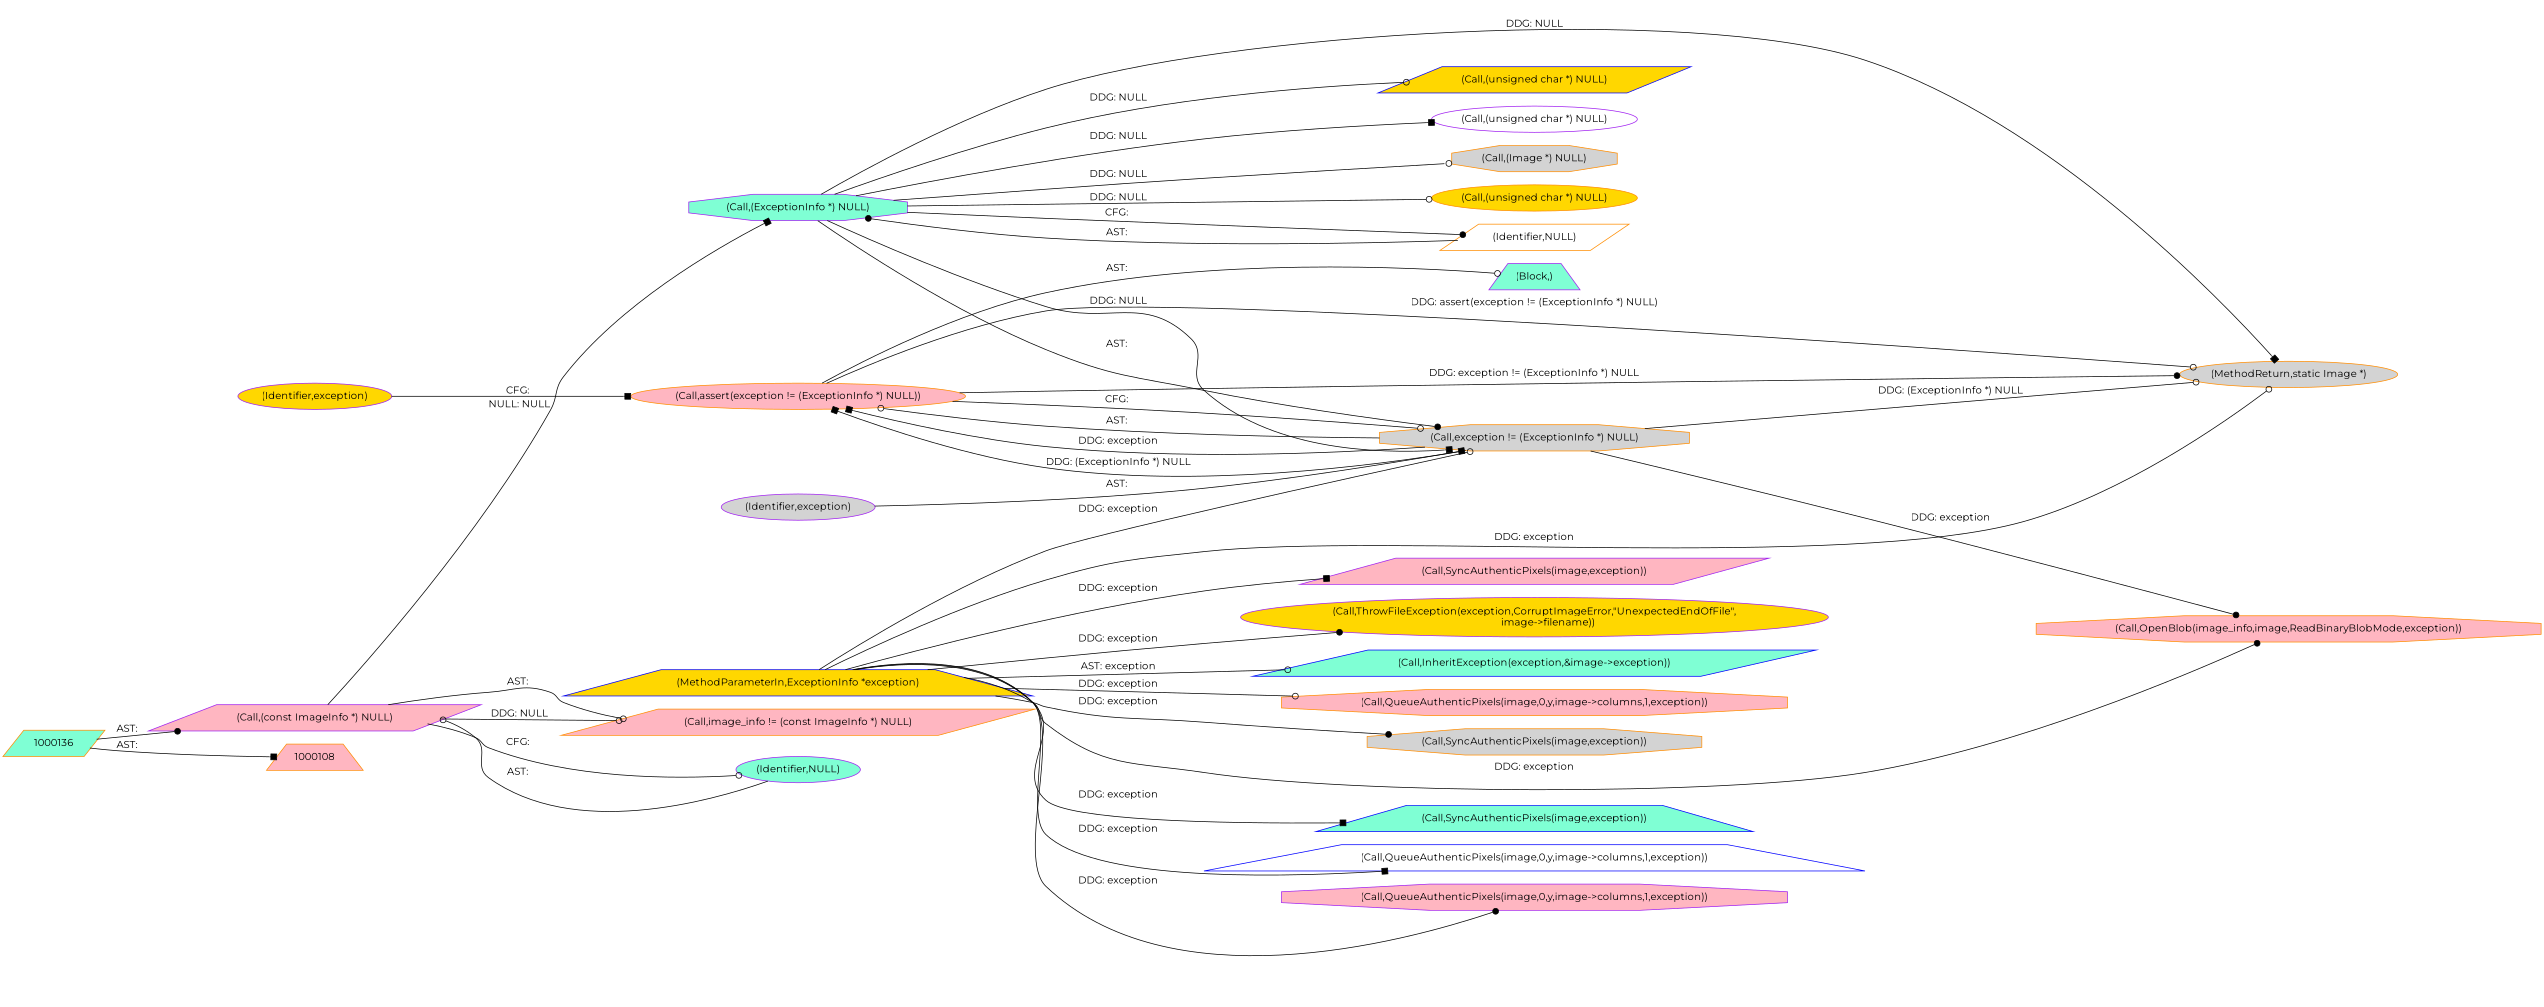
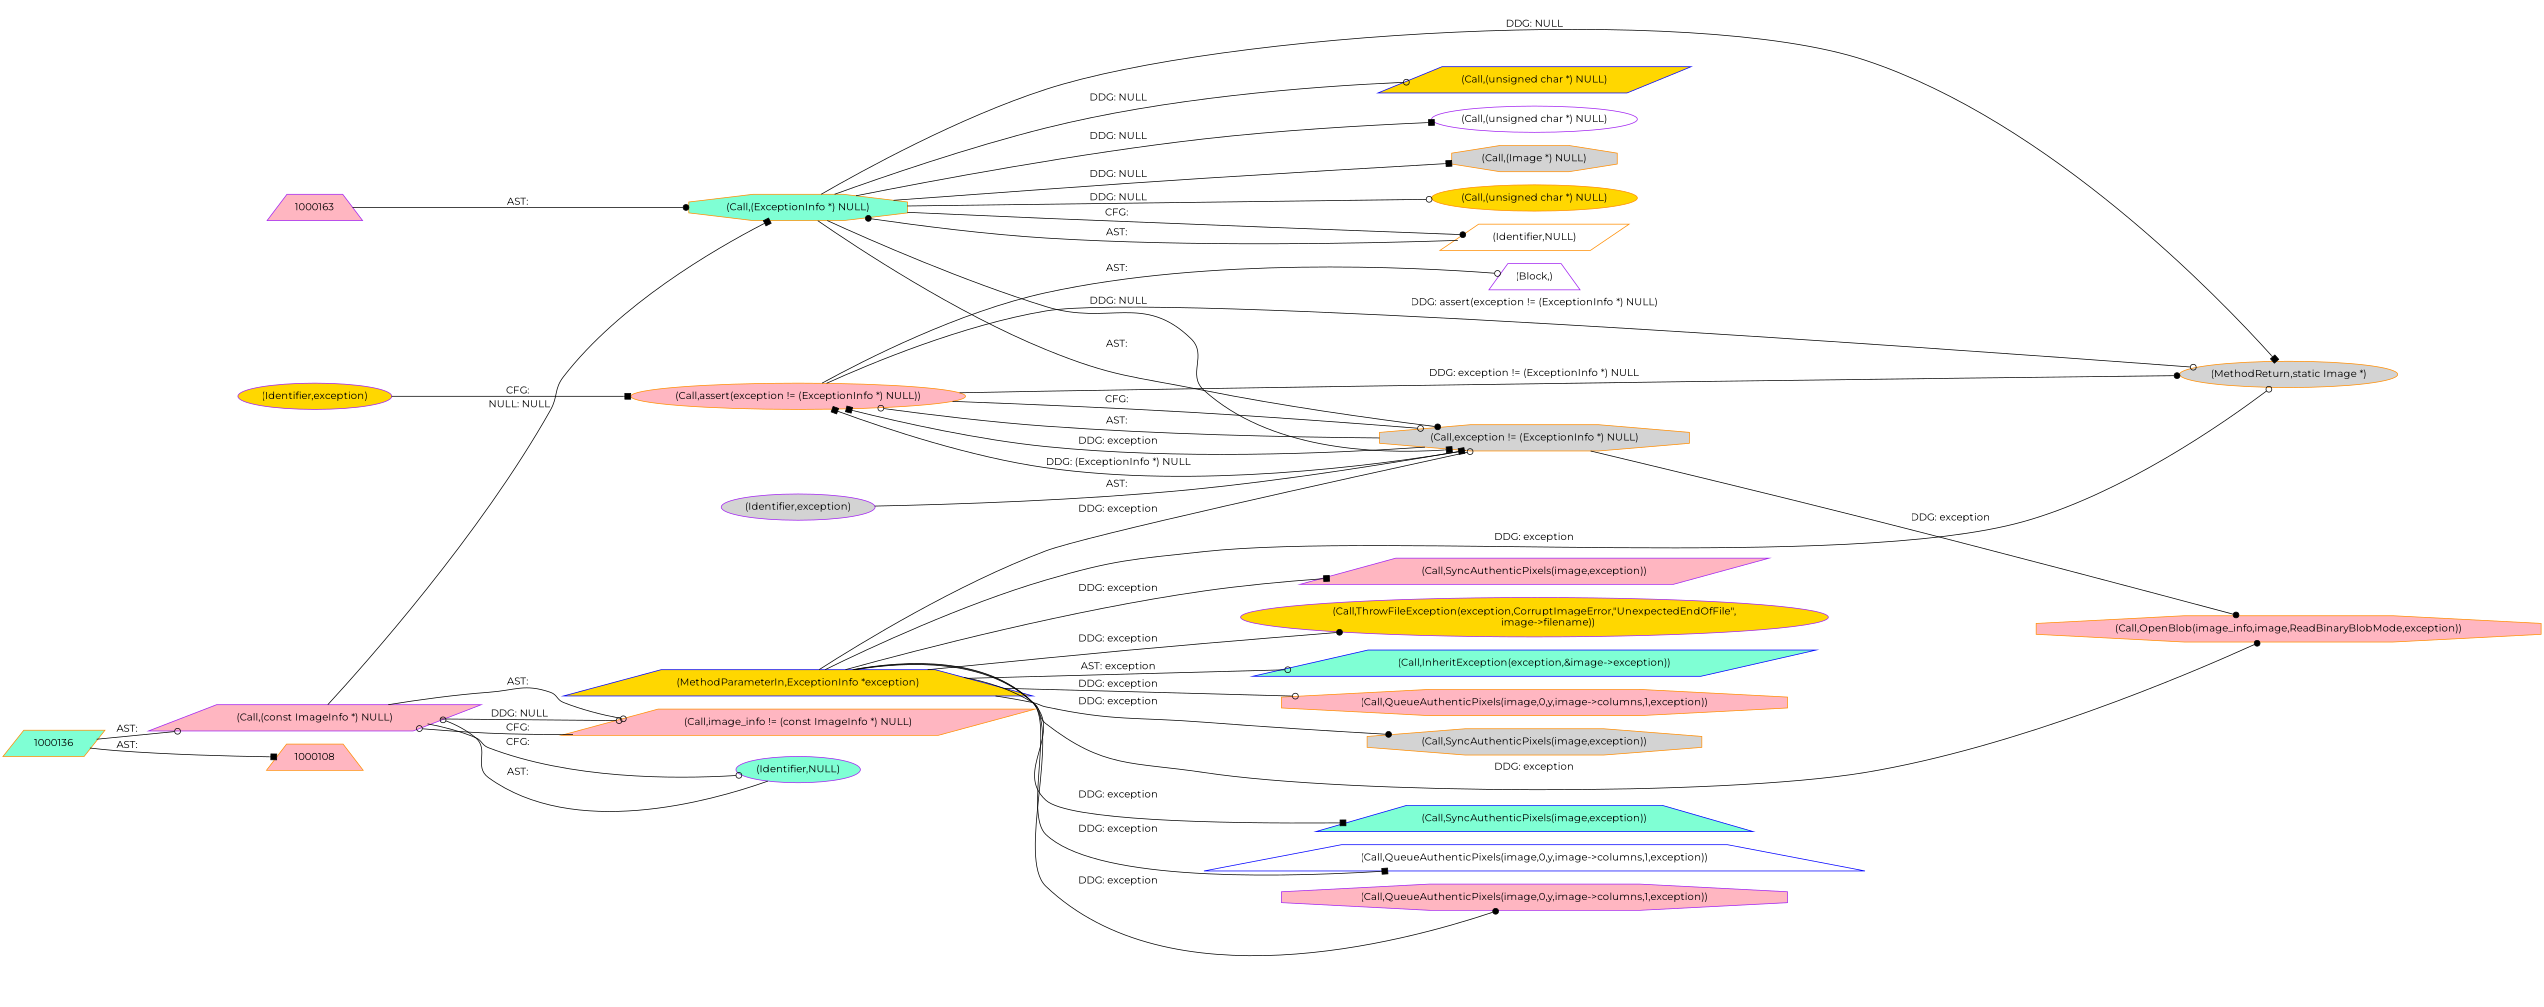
(1169, 181) -> (1169, 181)
none -> (315, 207)
(798, 207) -> (798, 207)
(1534, 277) -> (1534, 277)
(1919, 406) -> none
none -> (498, 734)
(136, 735) -> (136, 735)
